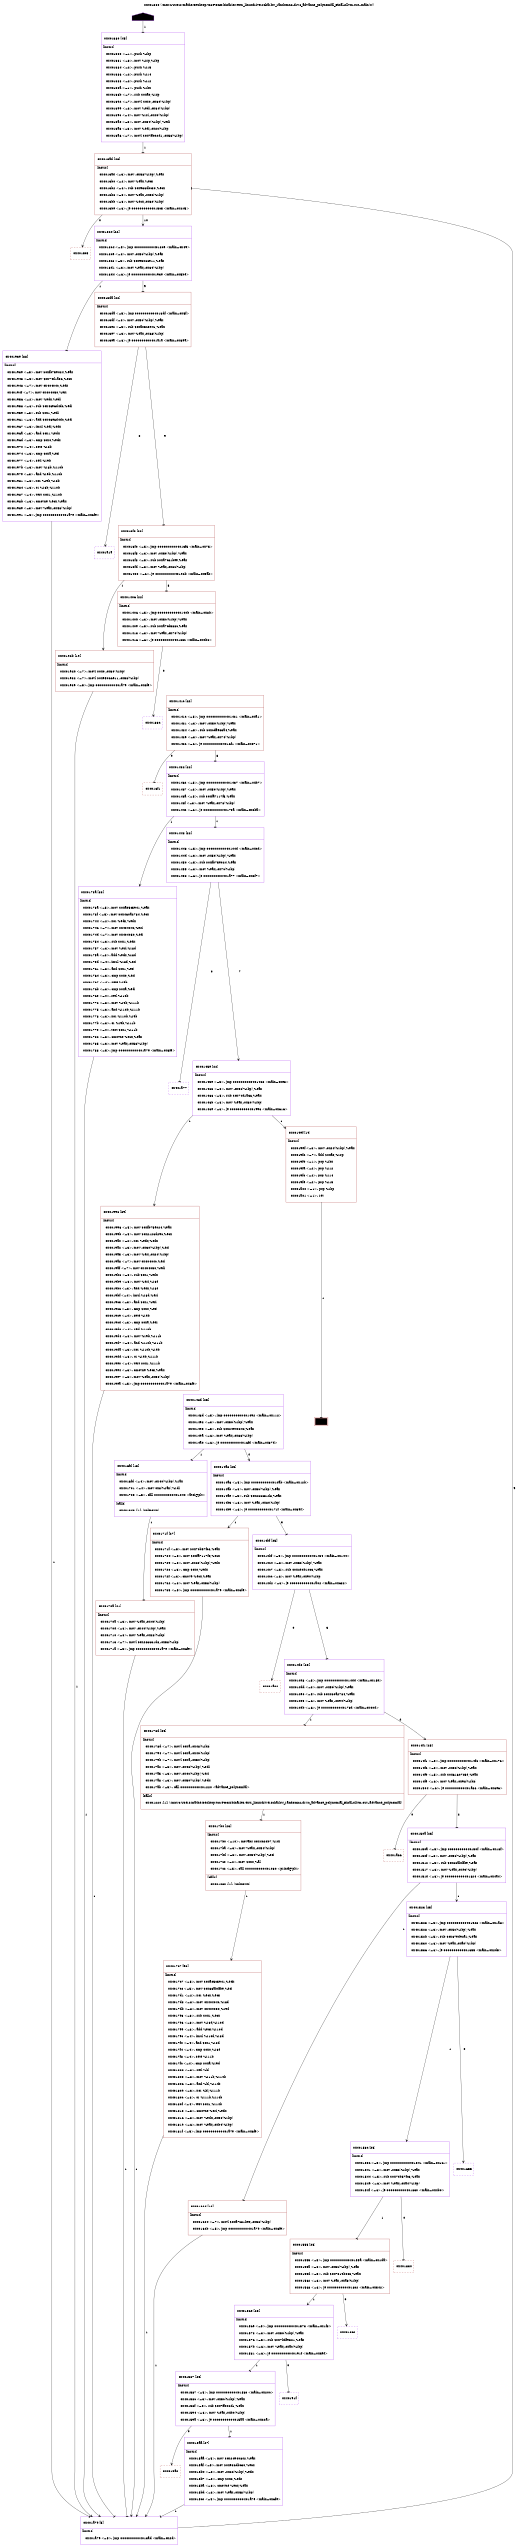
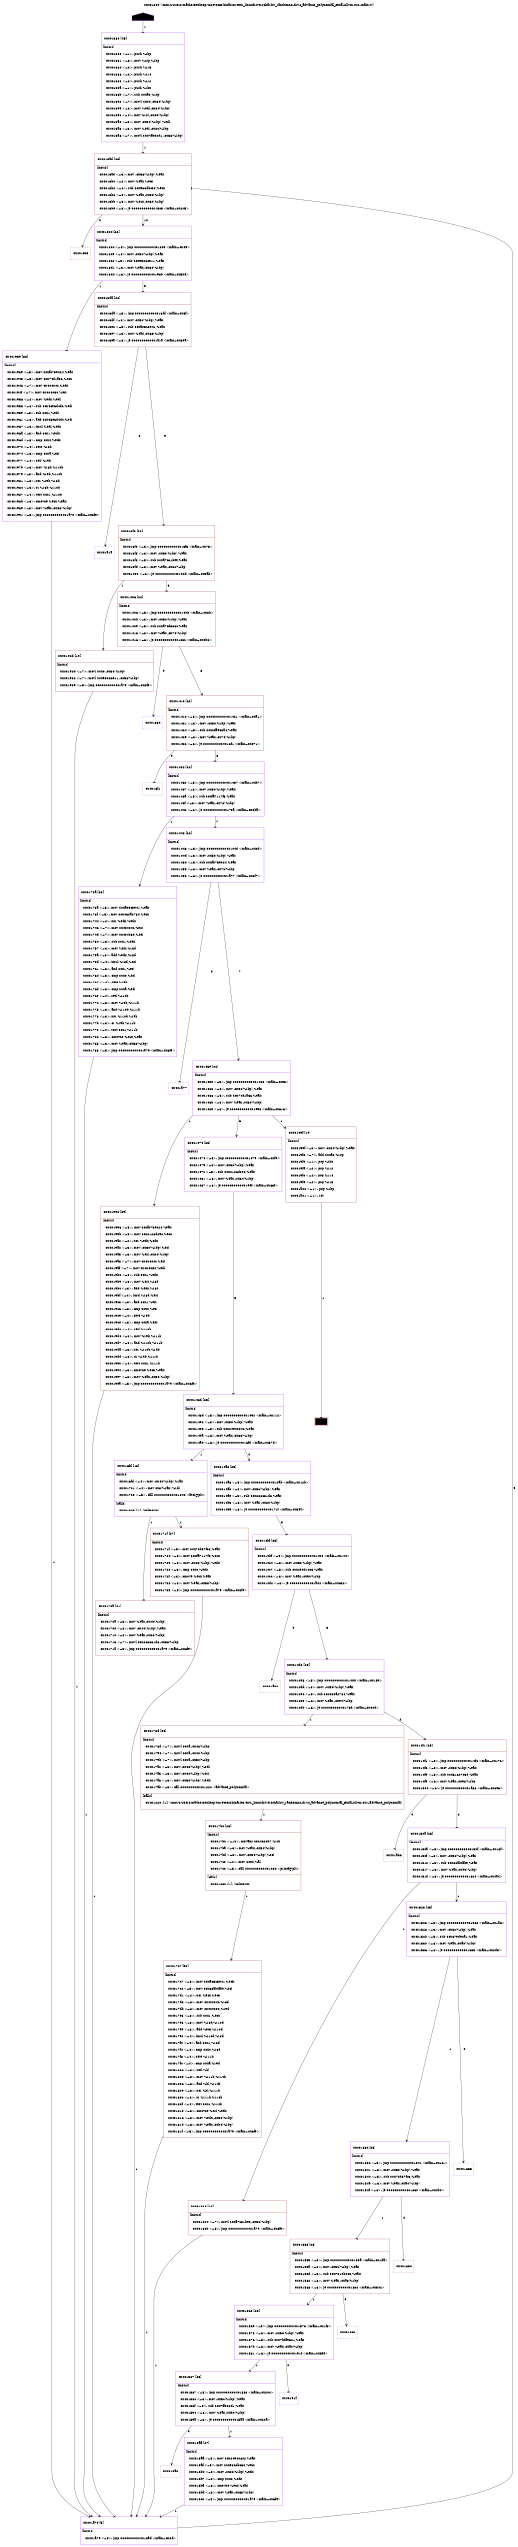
none -> (190, 670)
none -> (233, 1165)
(234, 1521) -> (178, 1522)
(124, 2085) -> none
